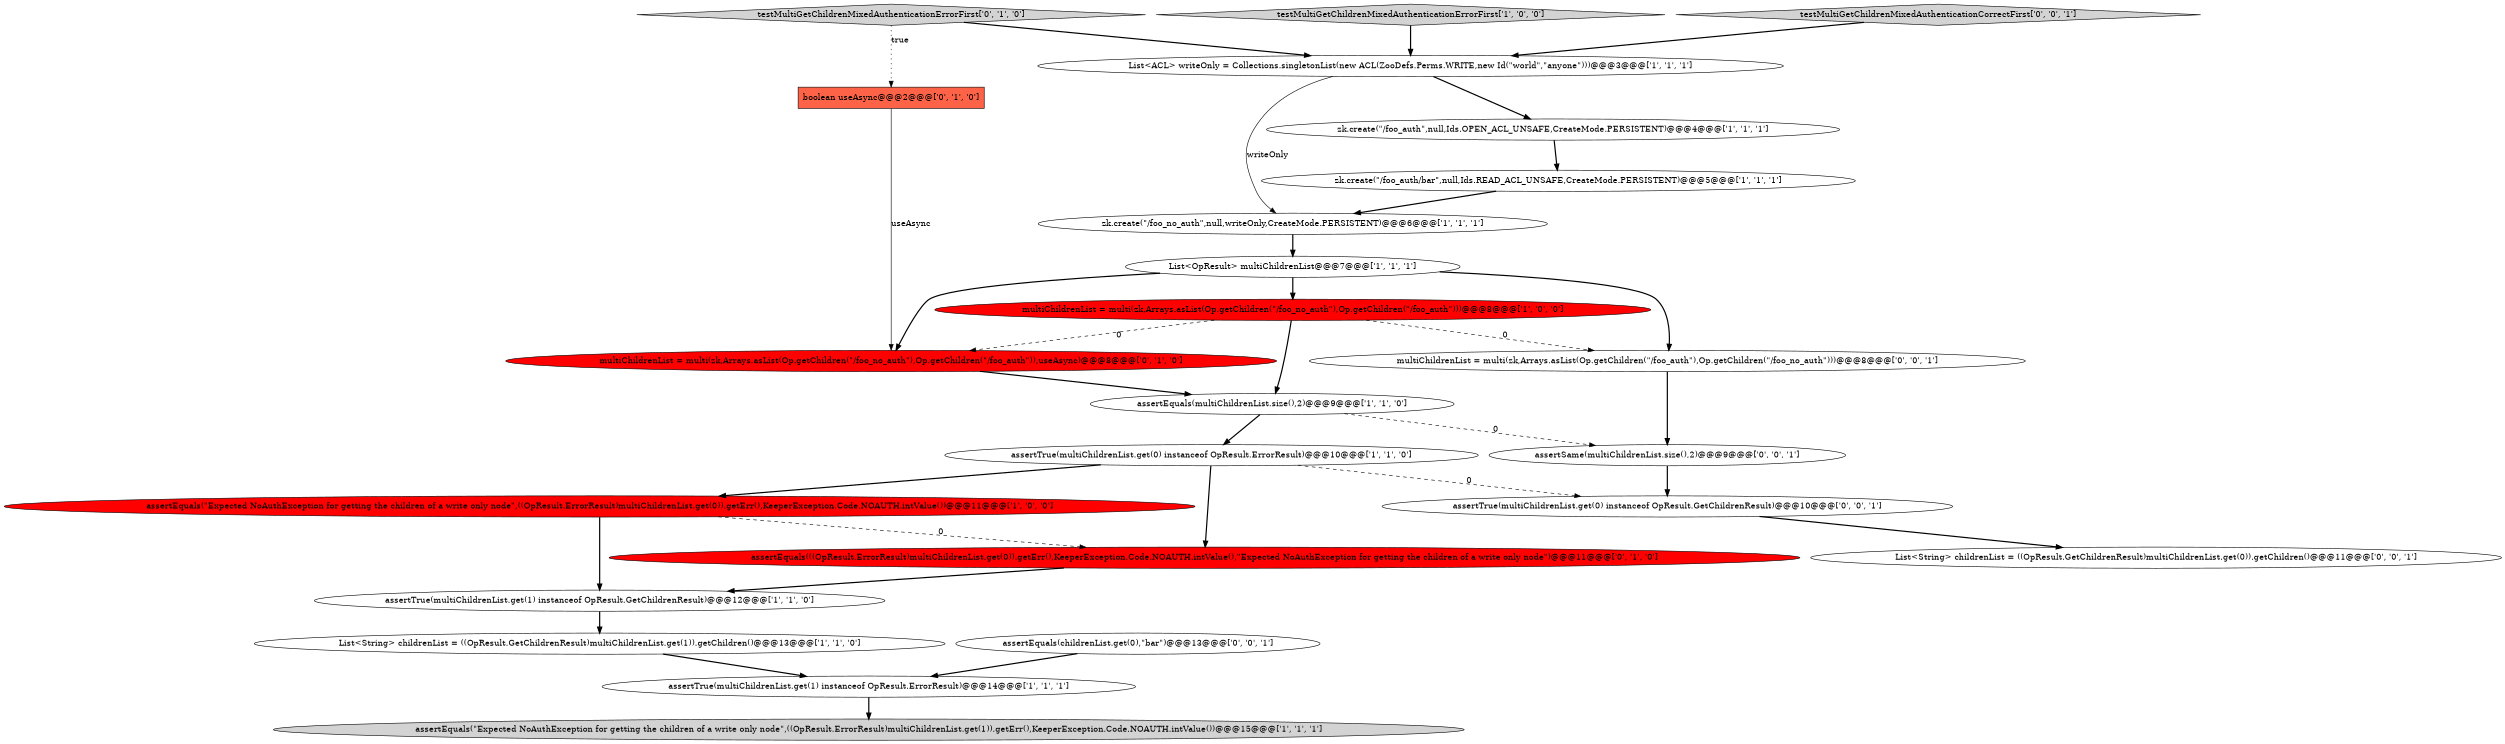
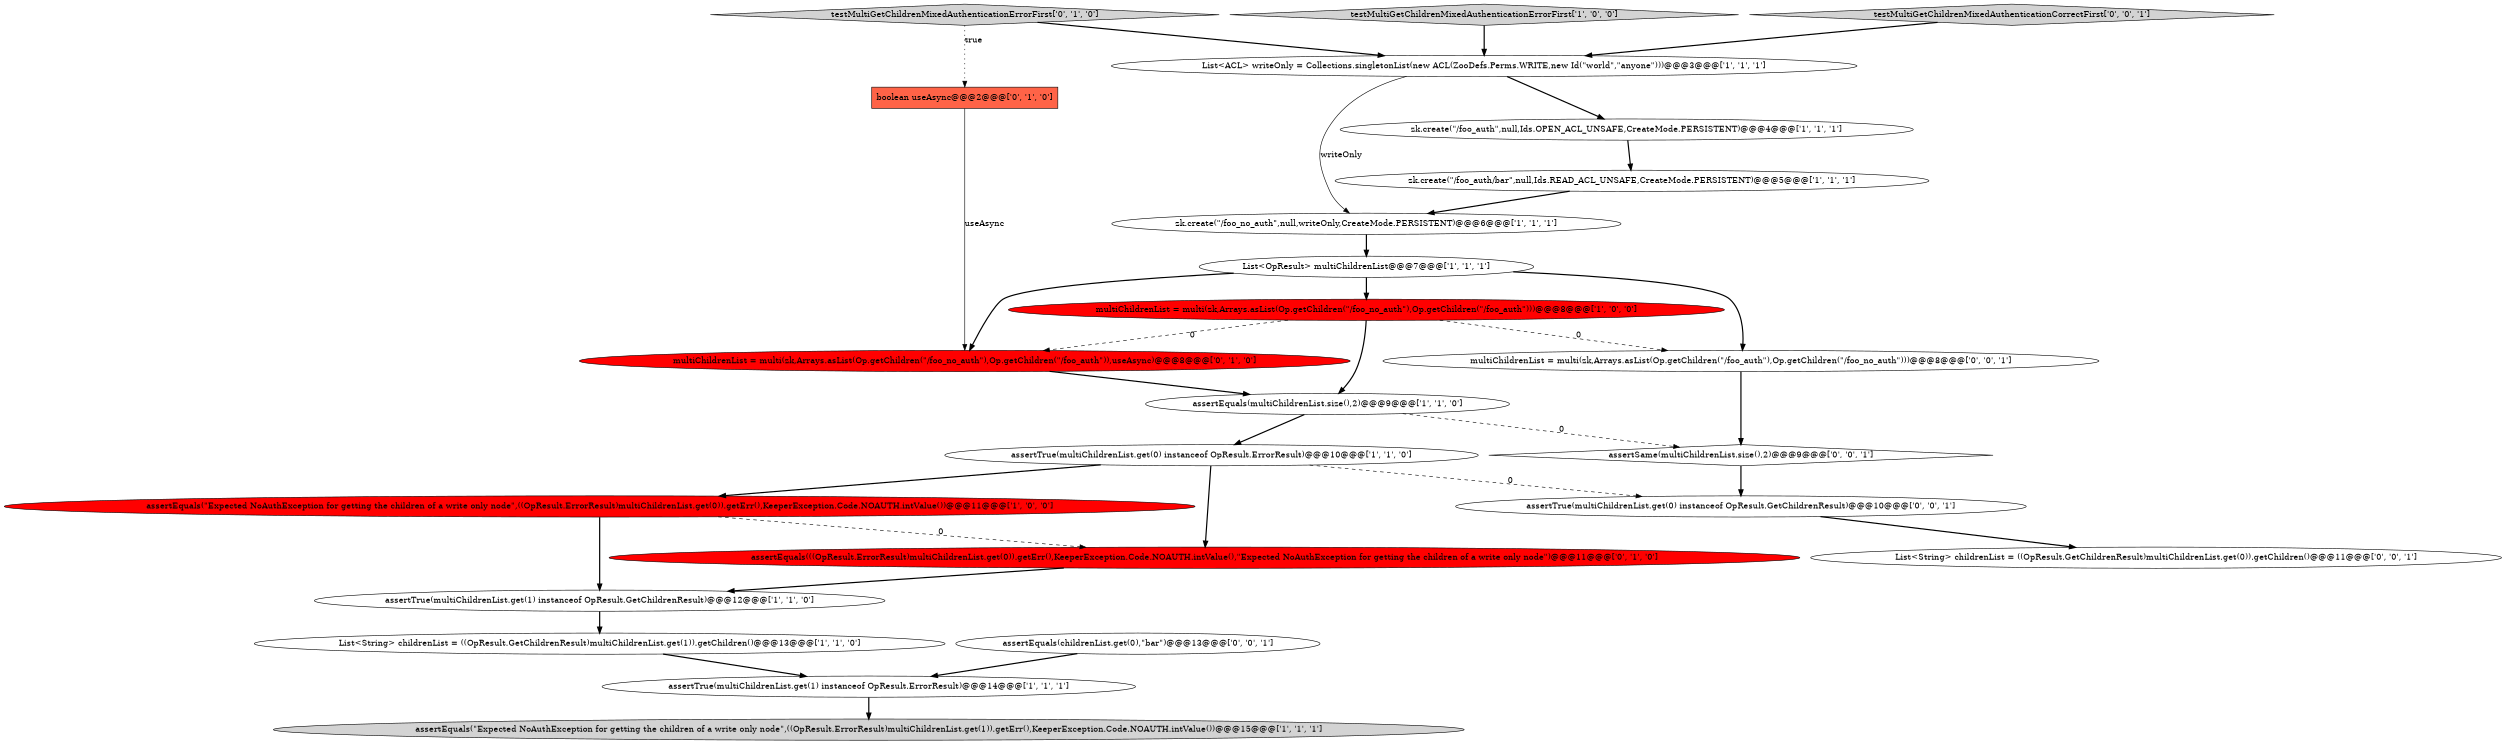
(1667, 455) -> (1741, 455)
